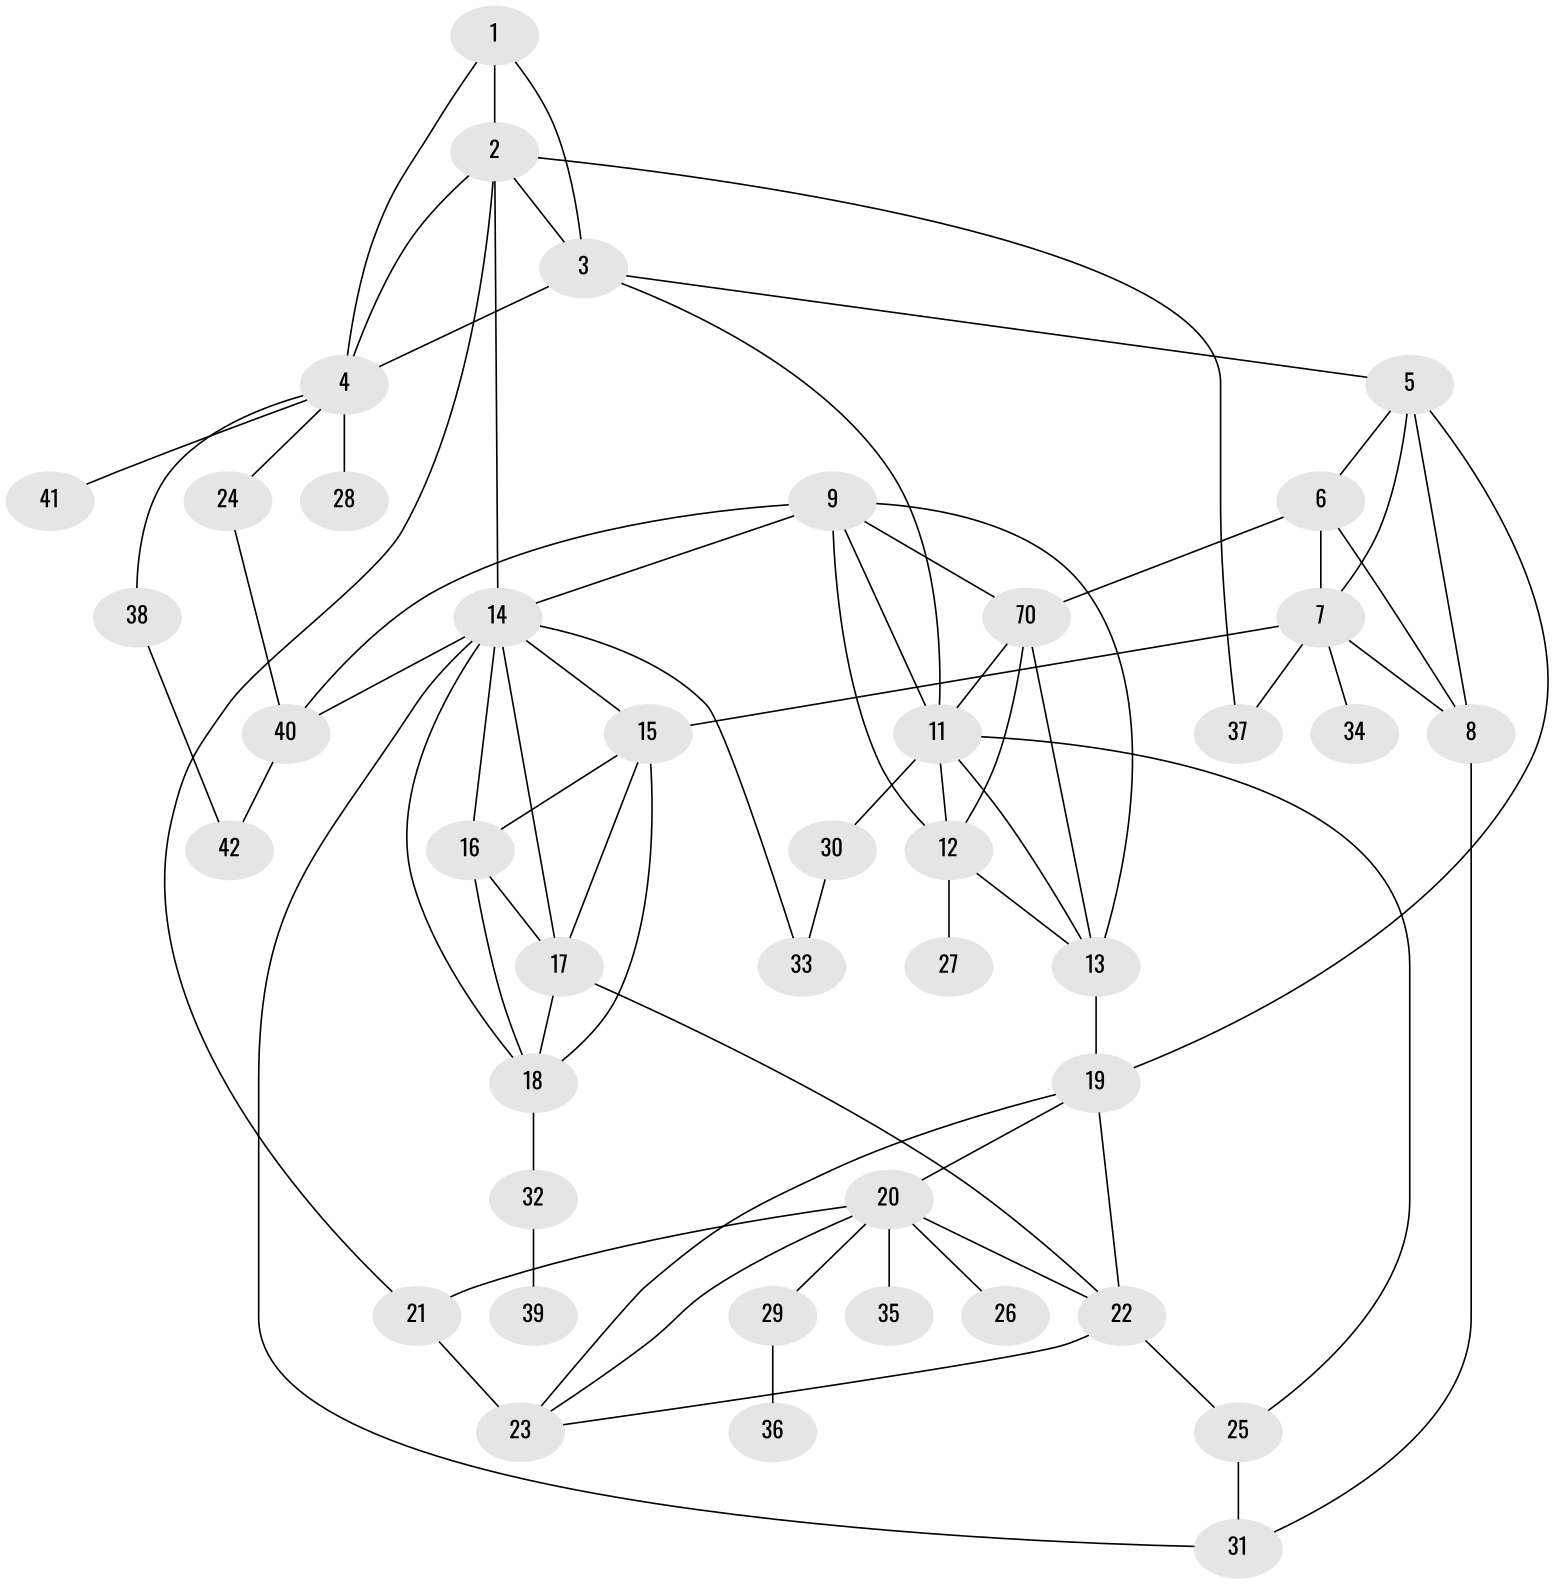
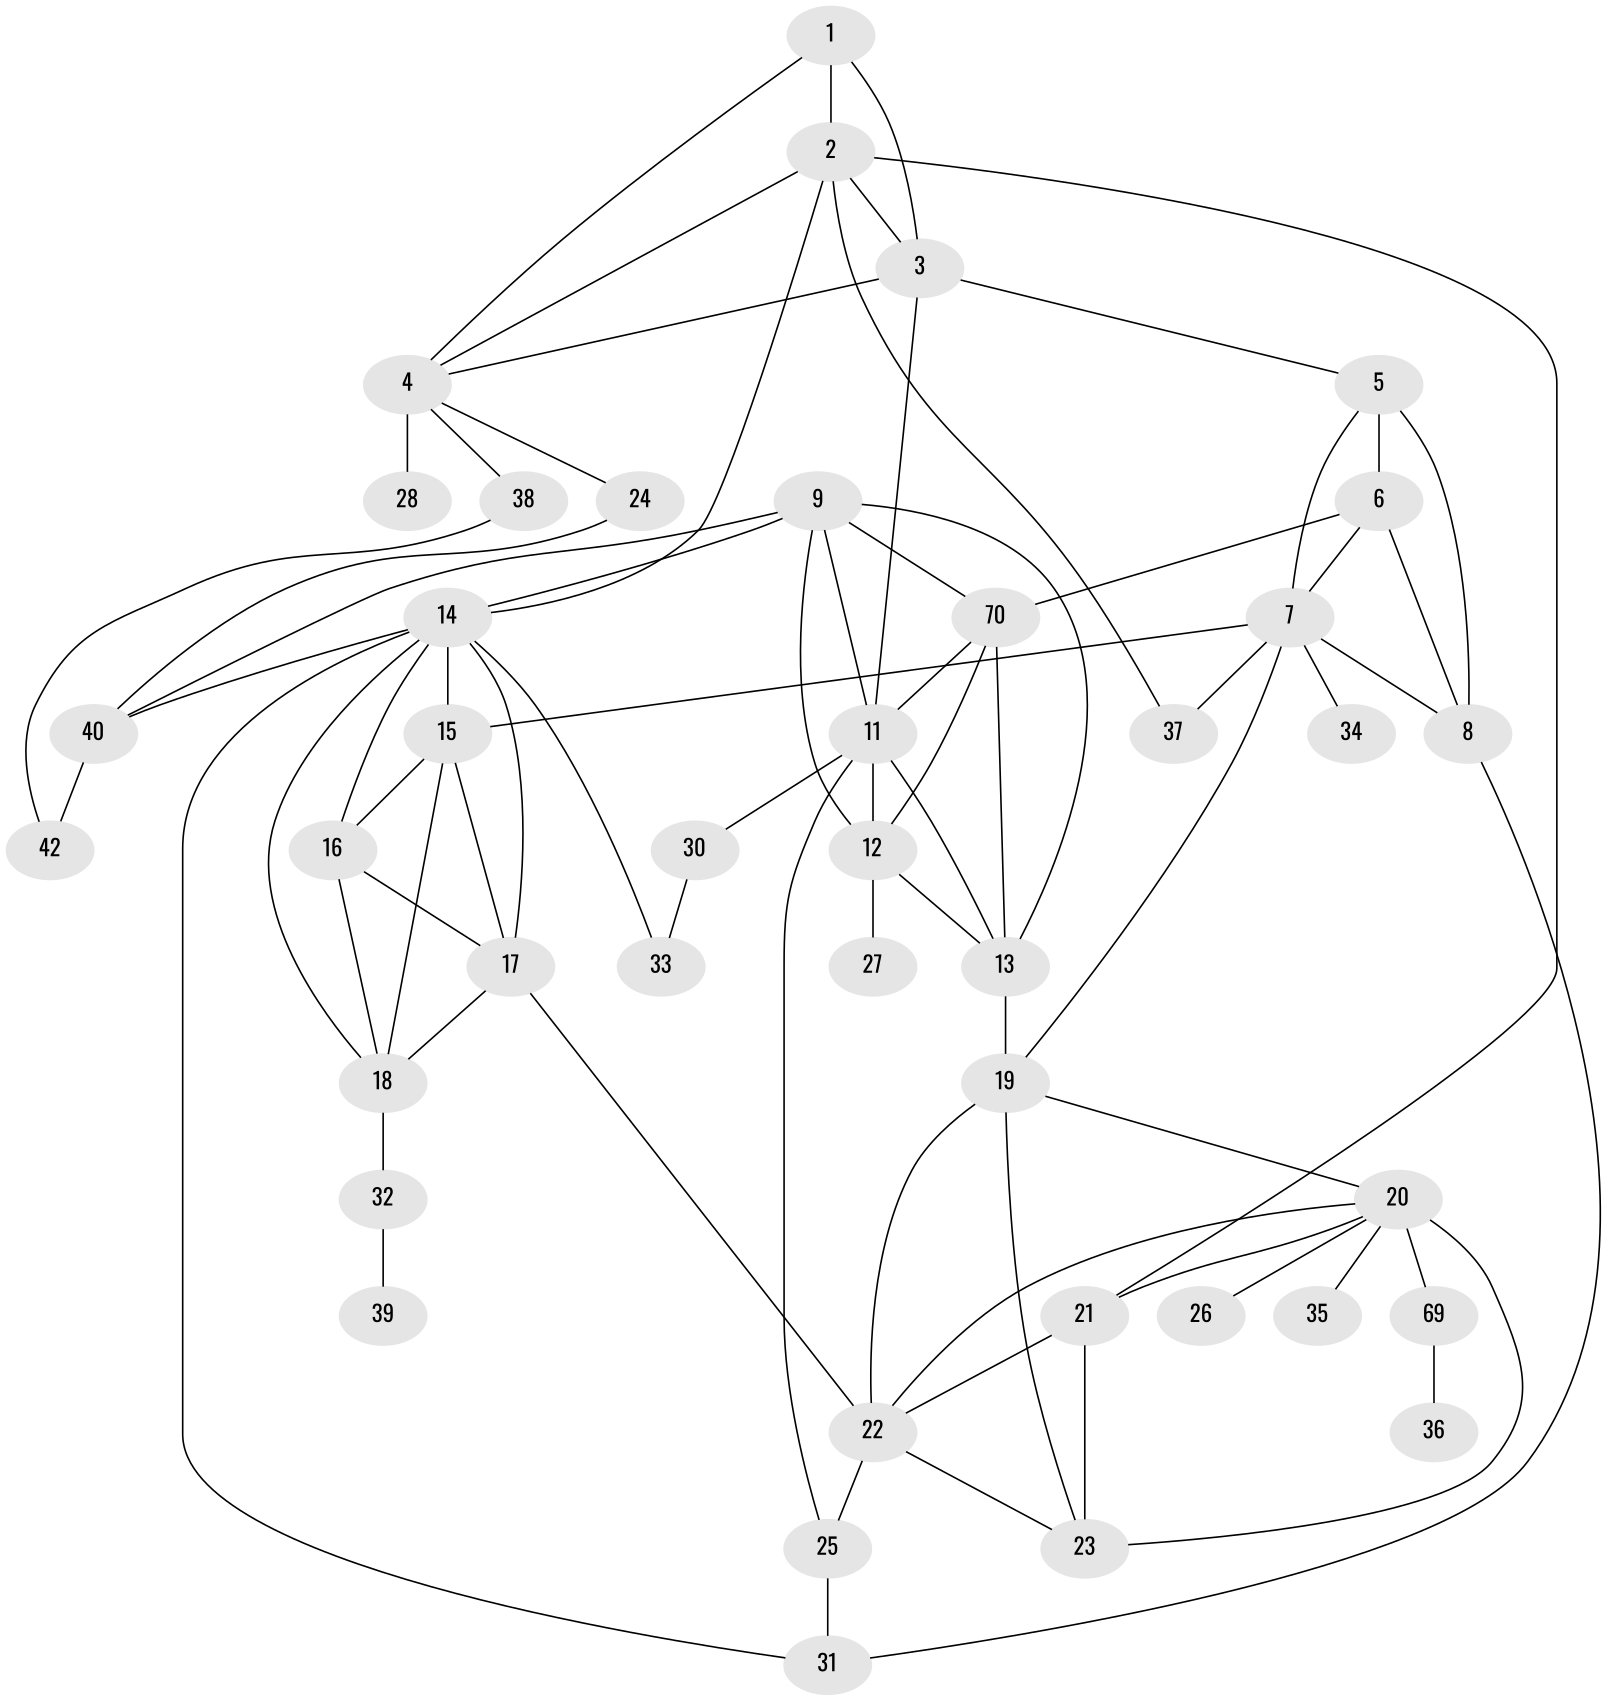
(50, 501) -> none
(1496, 816) -> (1171, 862)
(773, 1316) -> (1434, 1316)
none -> (979, 1374)
